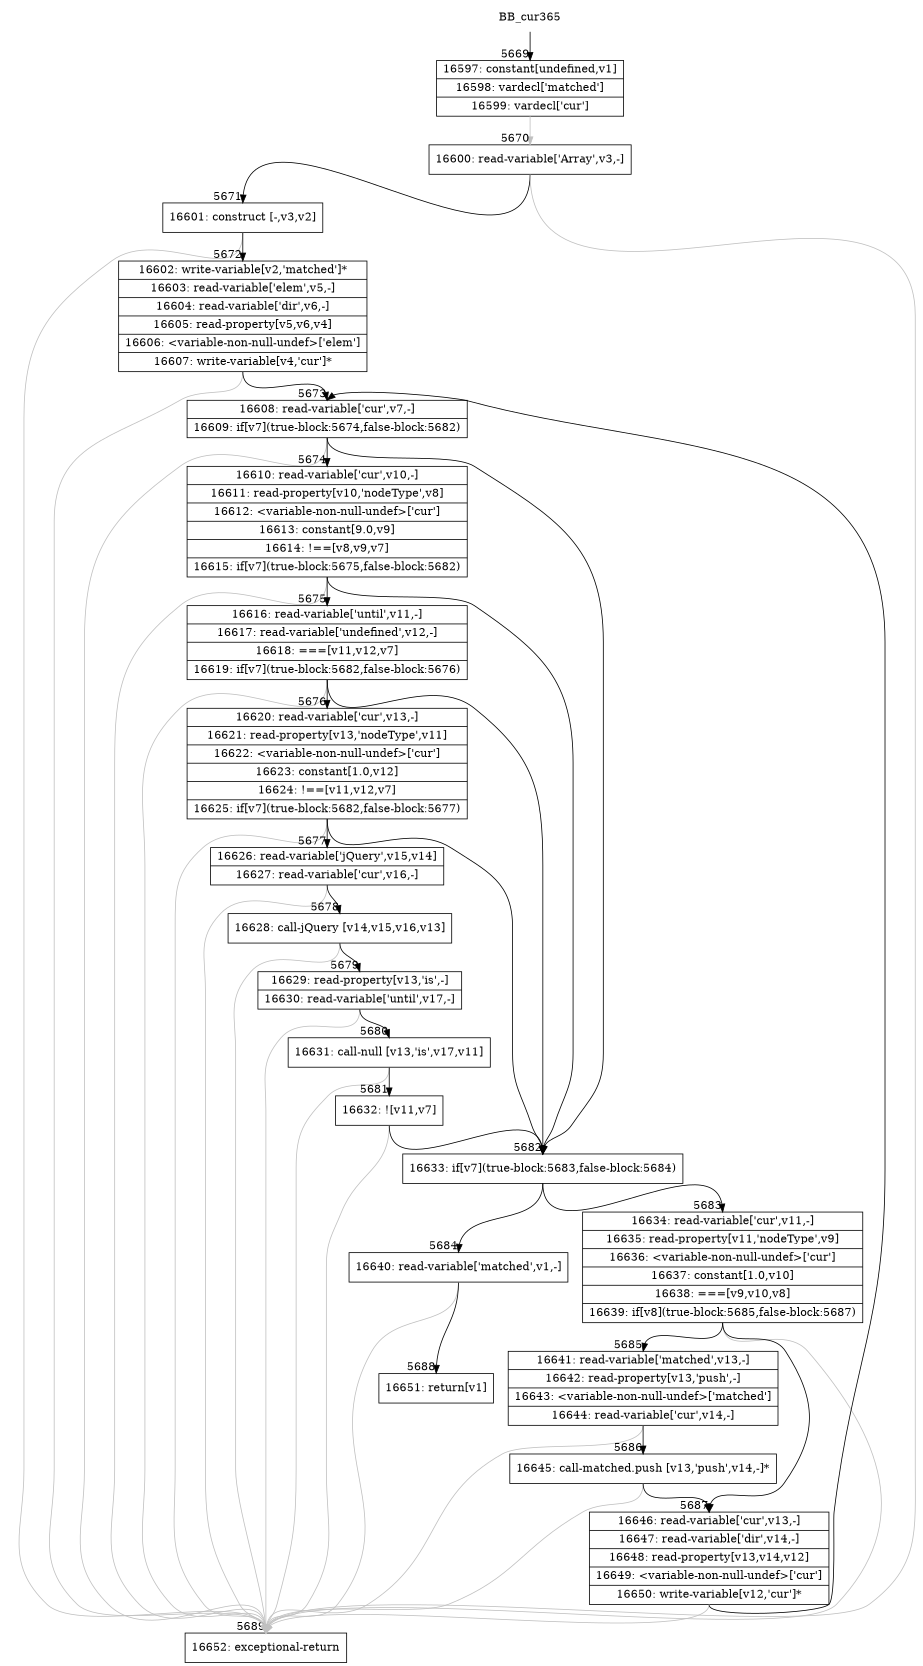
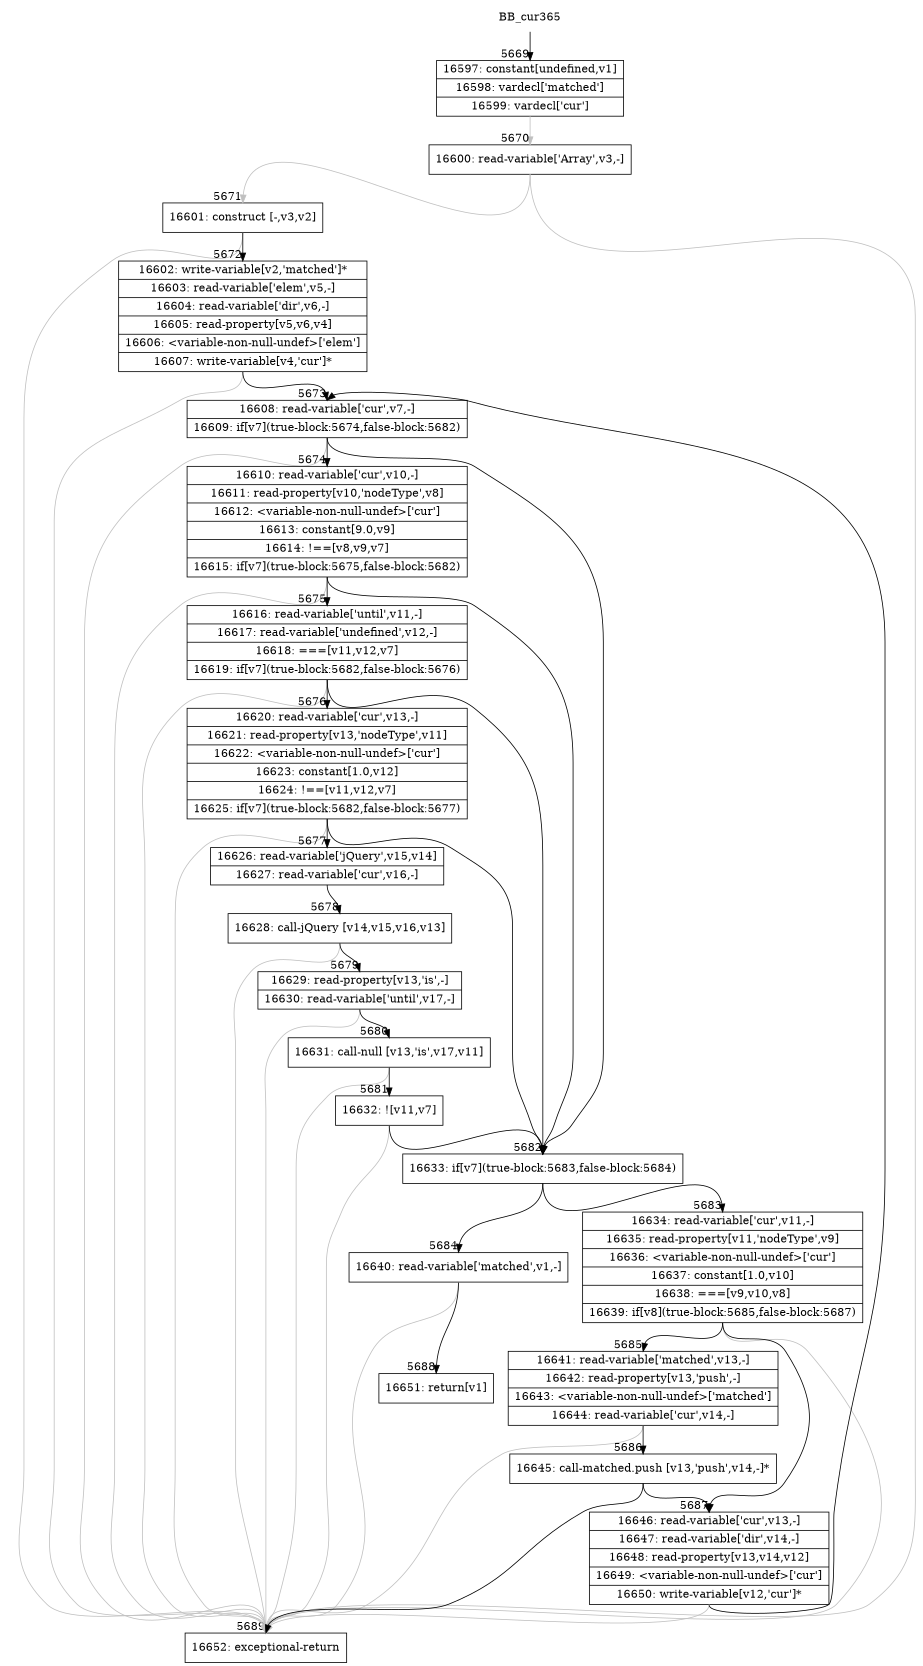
(390, 190) -> (390, 190)
(205, 1215) -> none
(472, 1593) -> (472, 1593)
